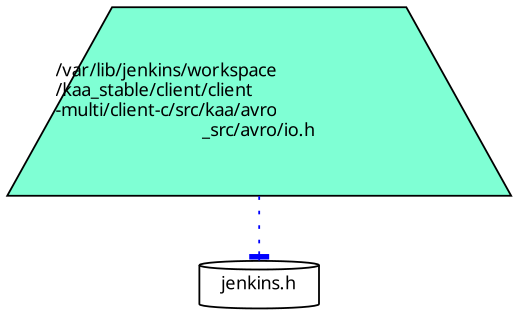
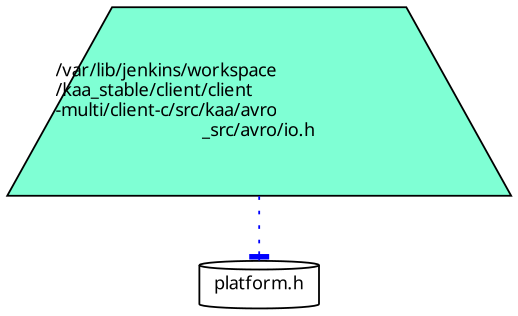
(259, 285) -> (259, 285)
